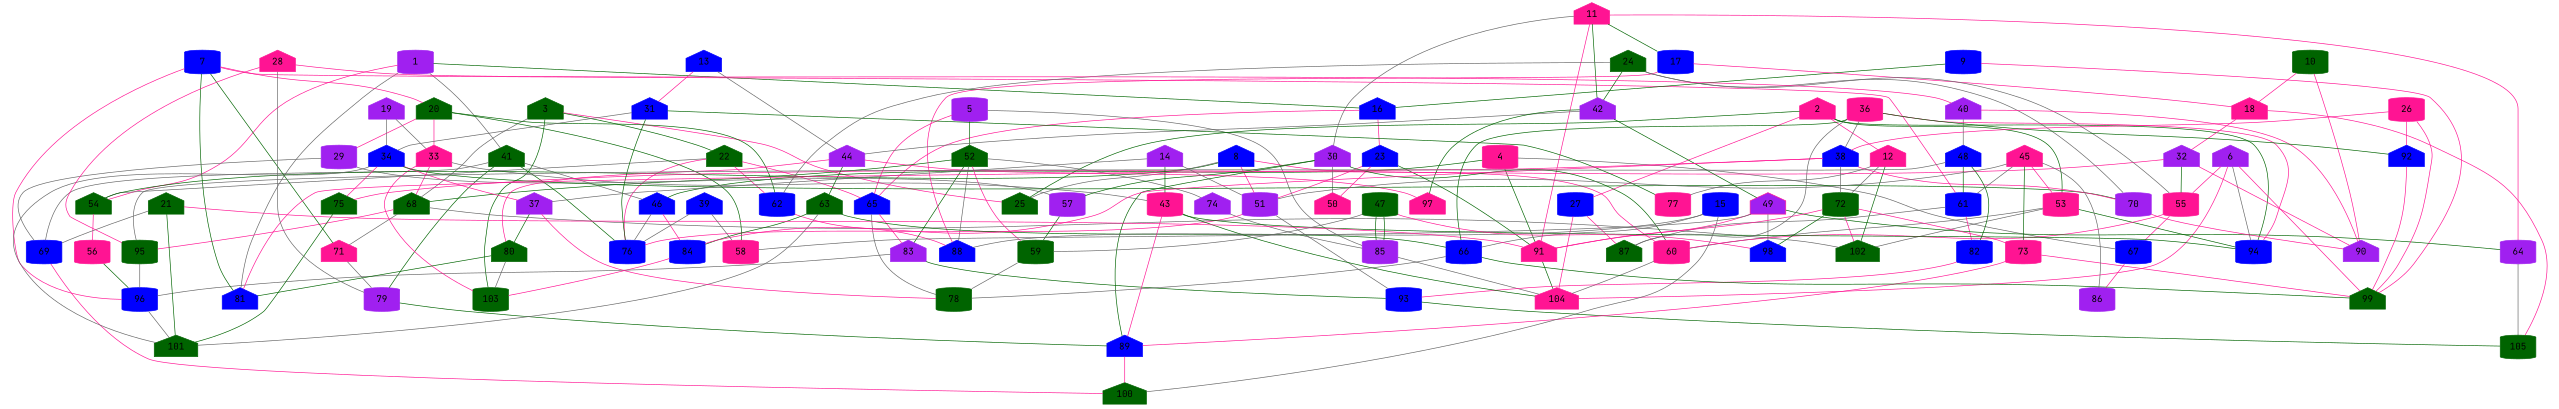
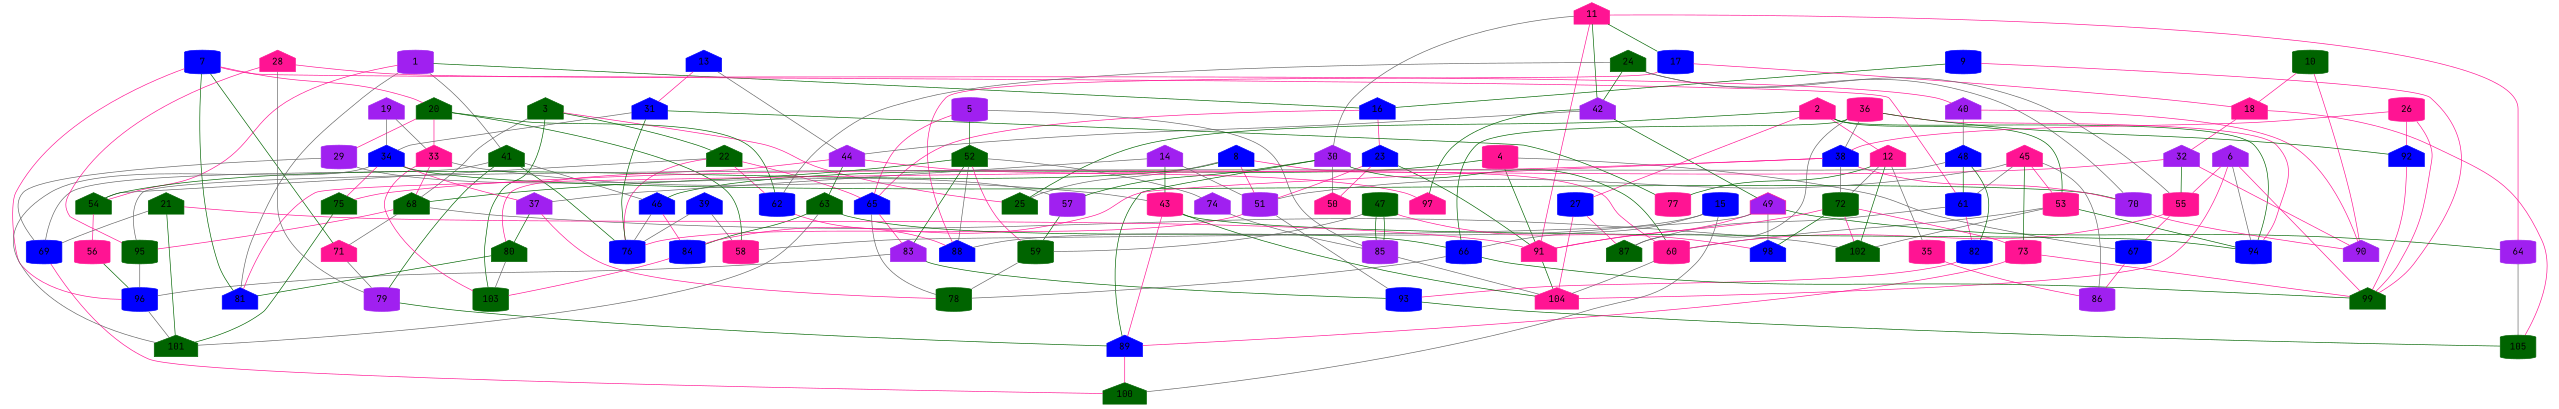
(1767, 181) -> (1767, 181)
none -> (1927, 252)
